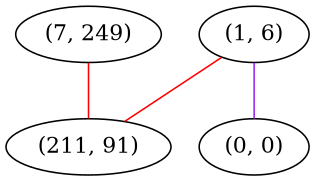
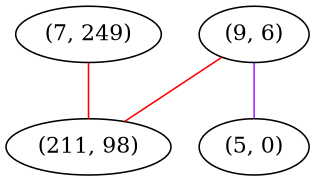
(254, 34) -> (254, 34)
(89, 147) -> (89, 147)
(254, 147) -> (254, 147)
